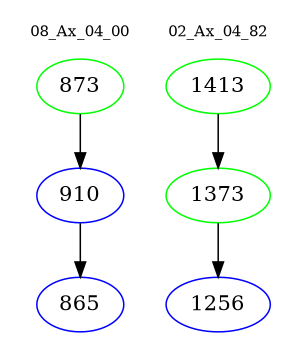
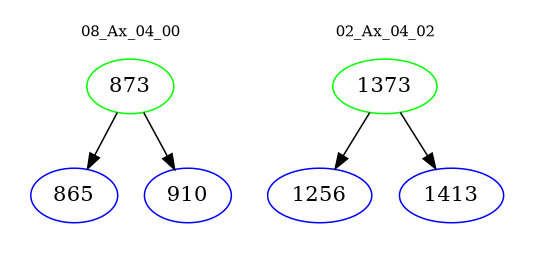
(218, 33) -> (386, 33)
(218, 86) -> (452, 195)
(218, 133) -> (414, 134)
(80, 243) -> (106, 134)
